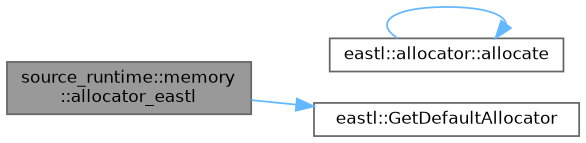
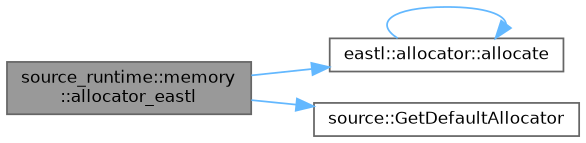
none -> (282, 72)
(447, 119) -> (447, 119)
